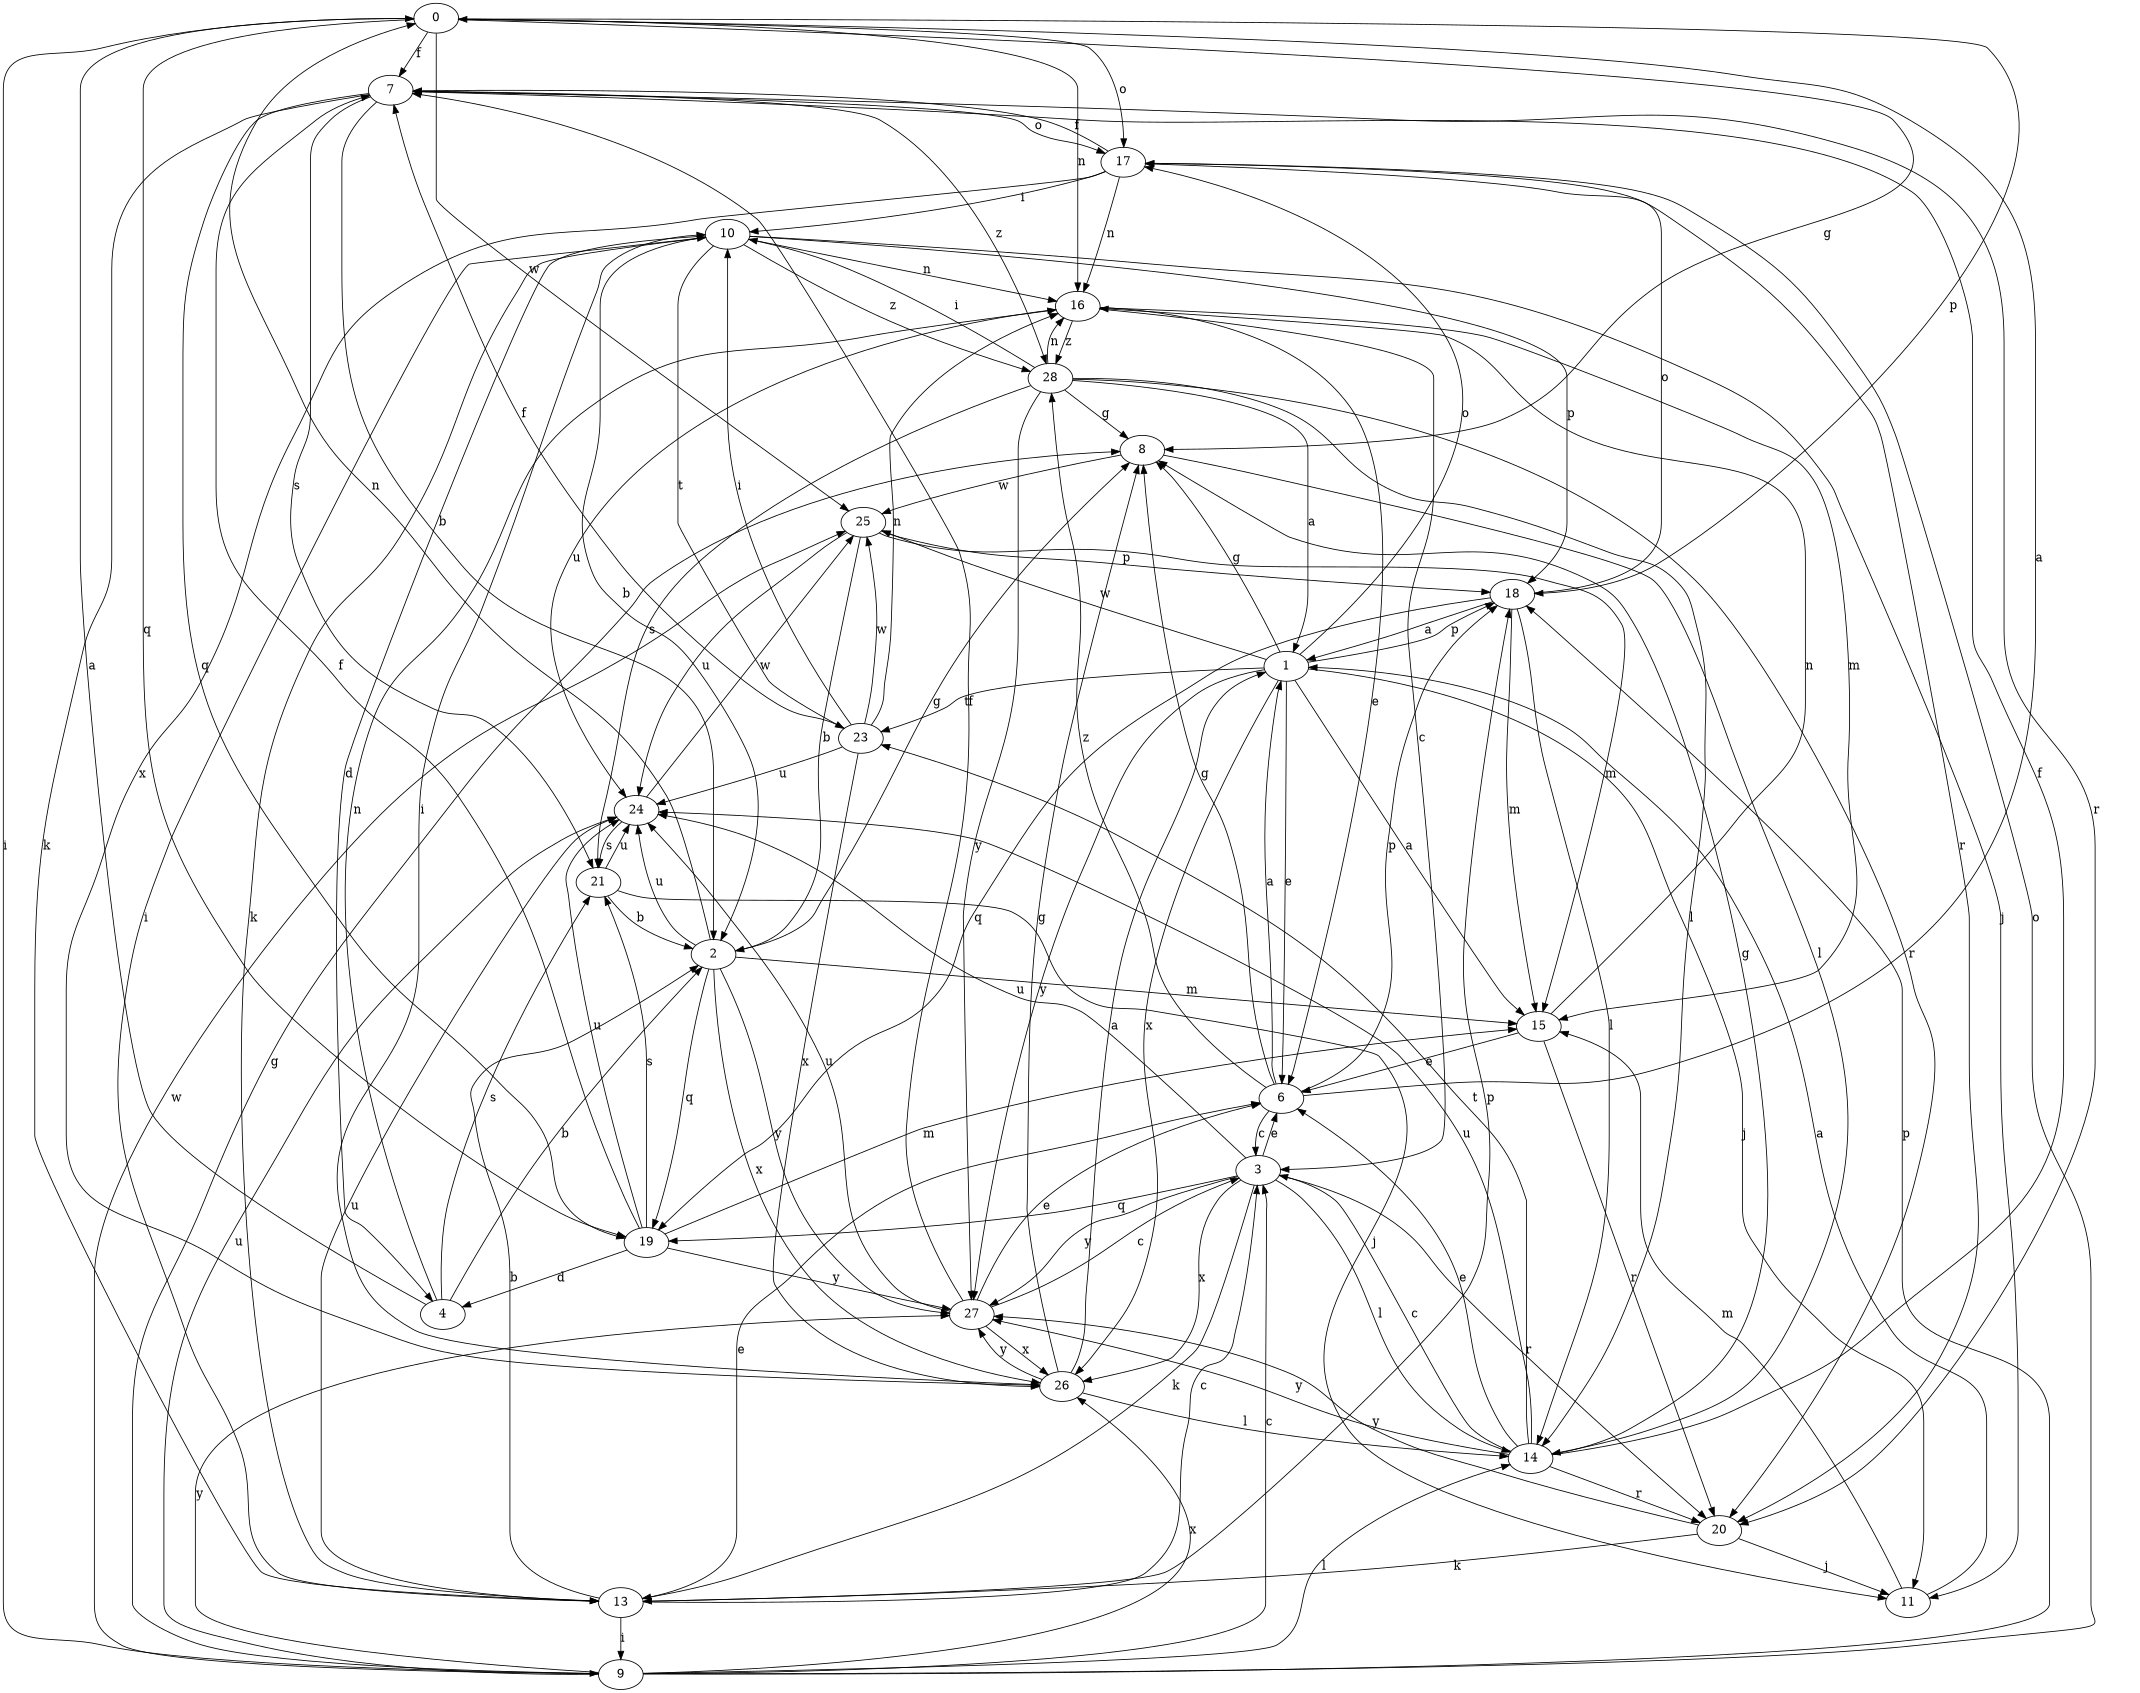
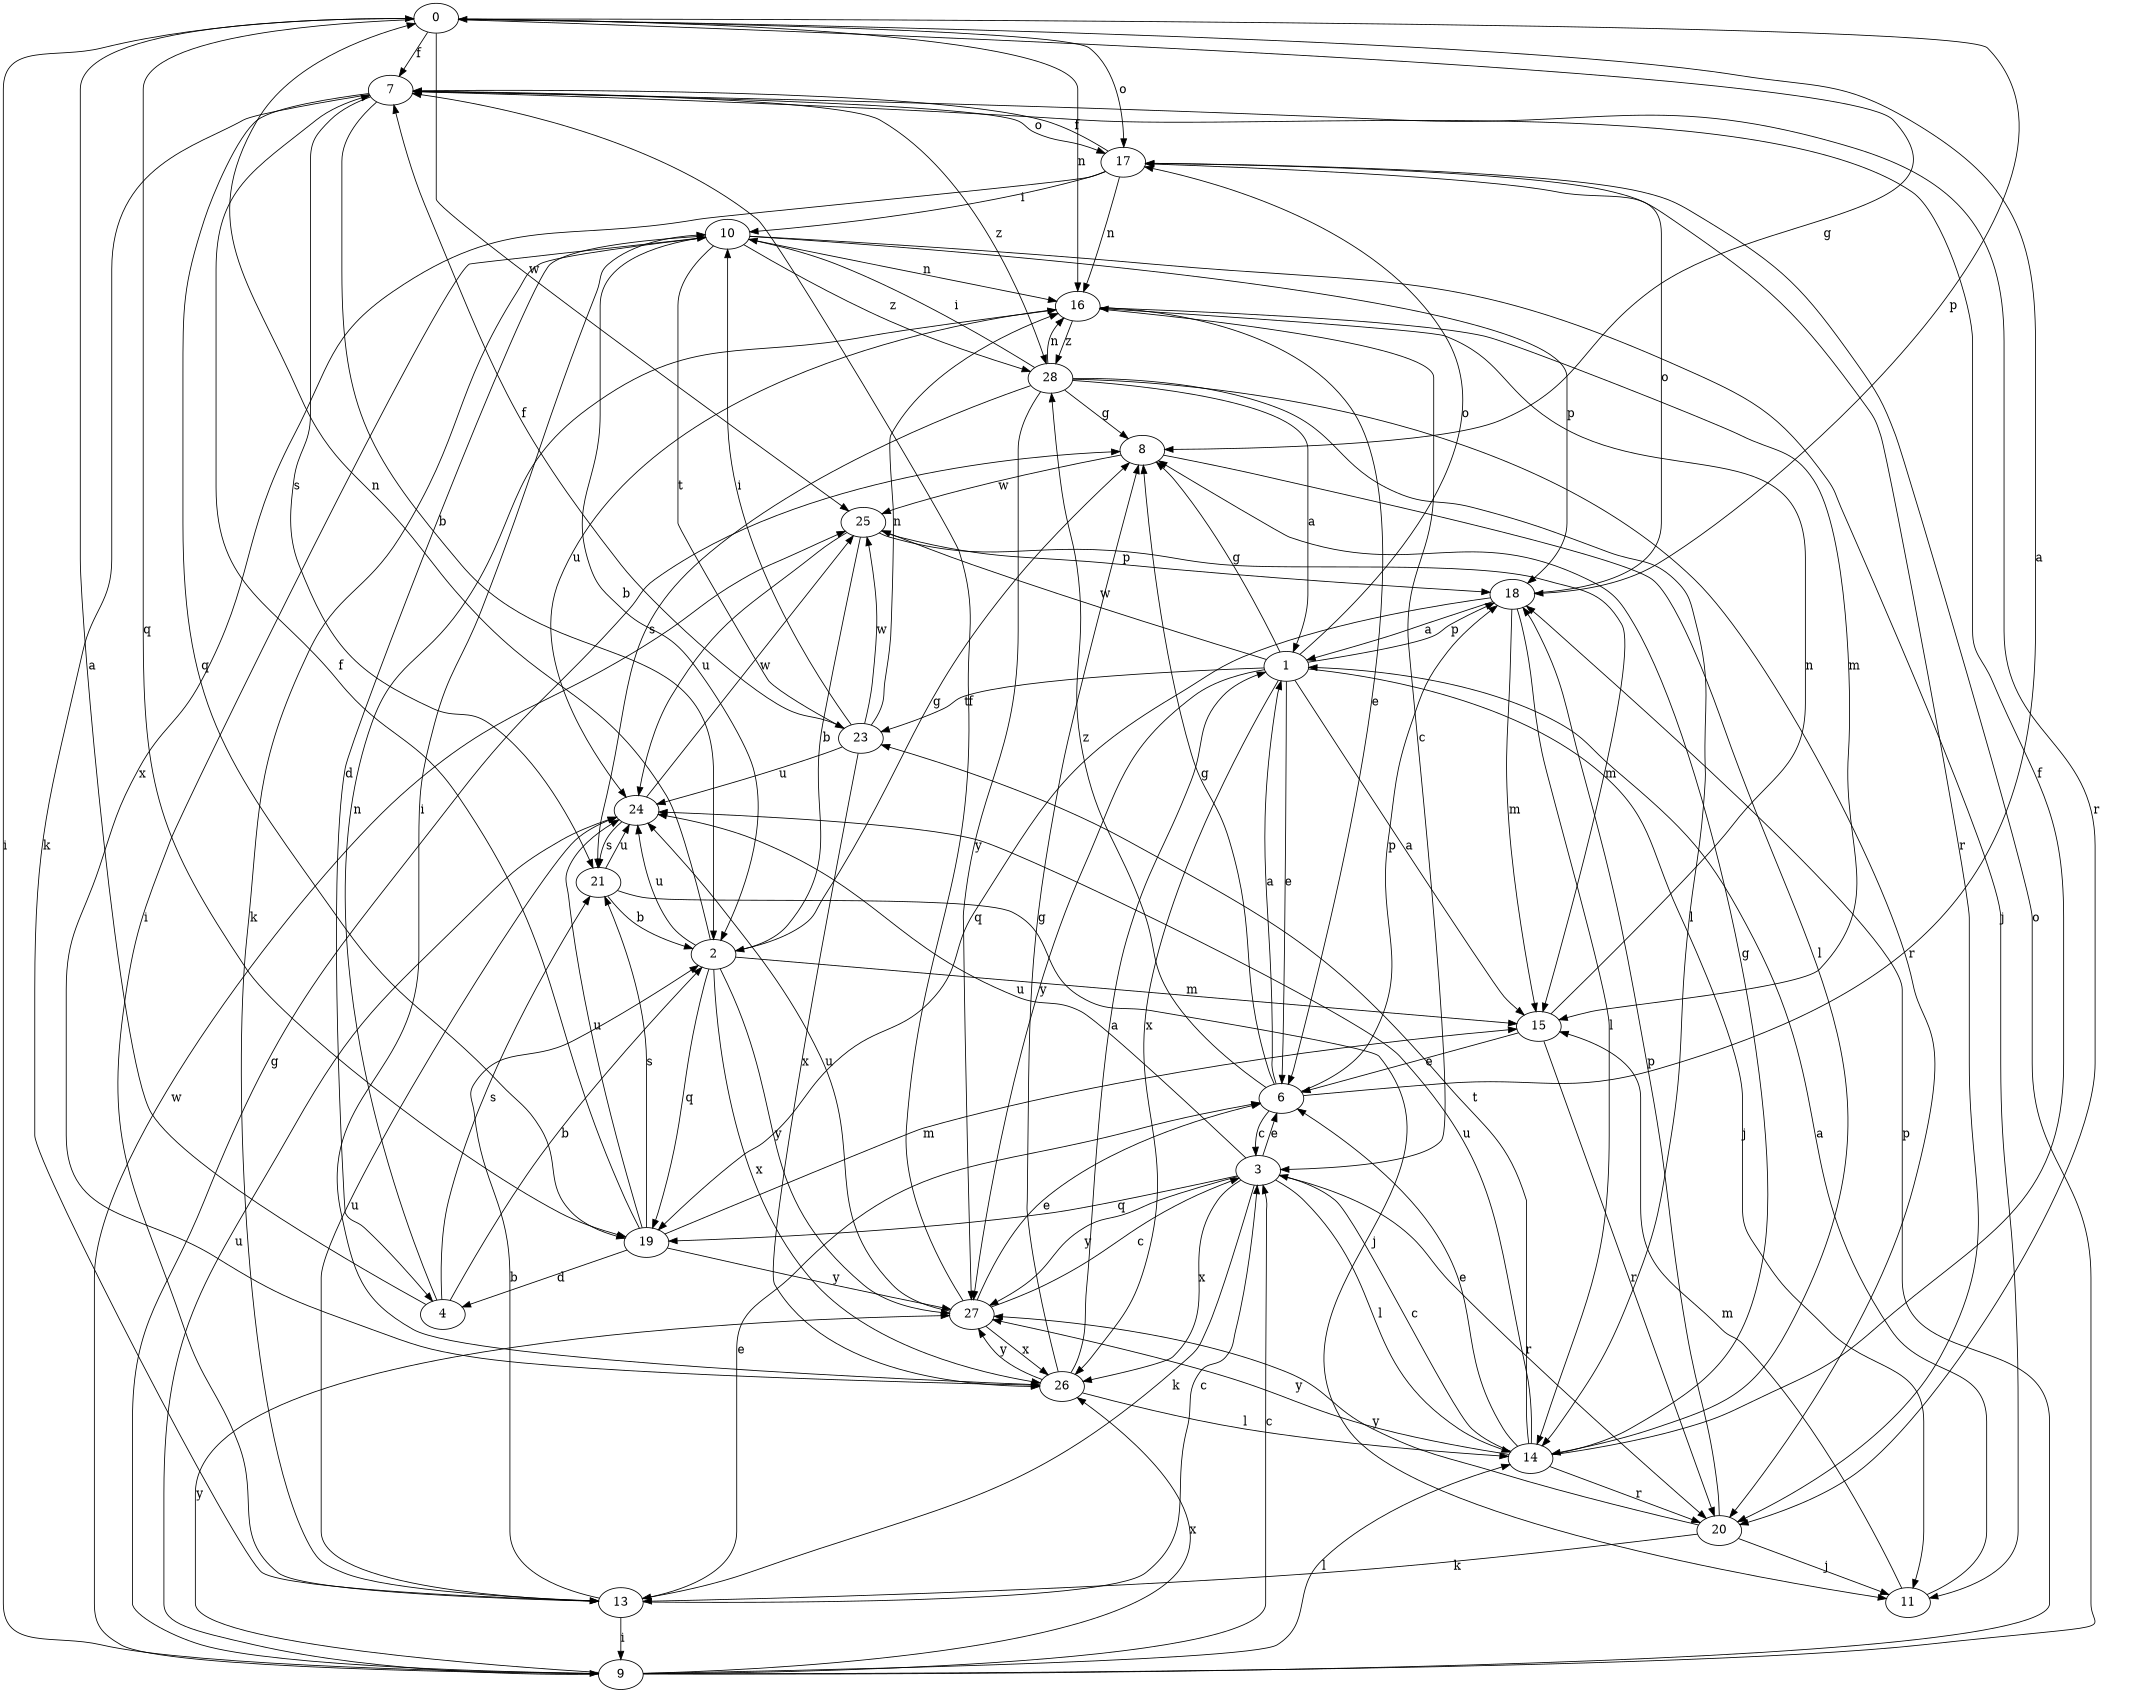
(1381, 1385) -> (1646, 1060)
